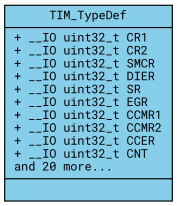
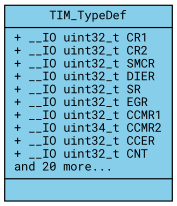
(89, 128) -> (89, 128)
